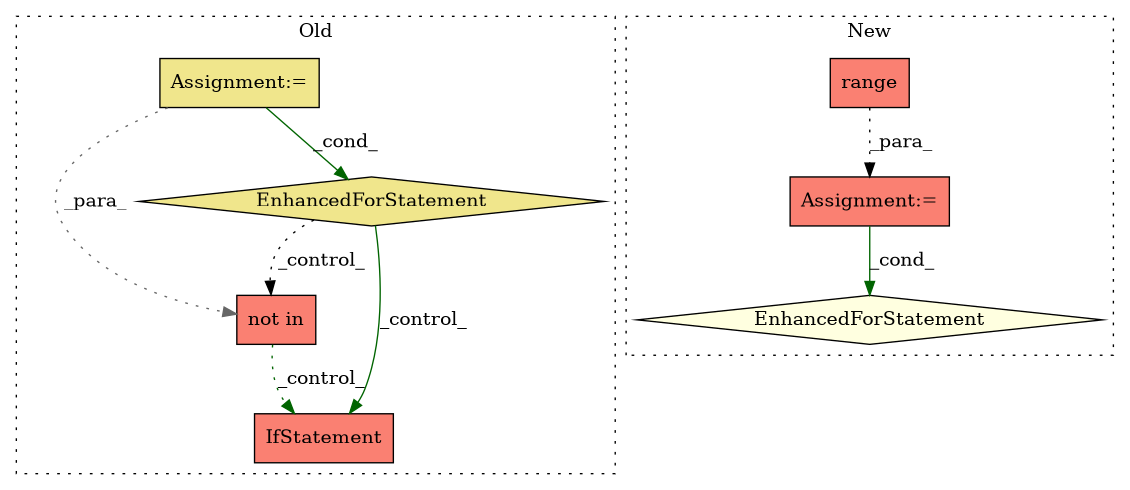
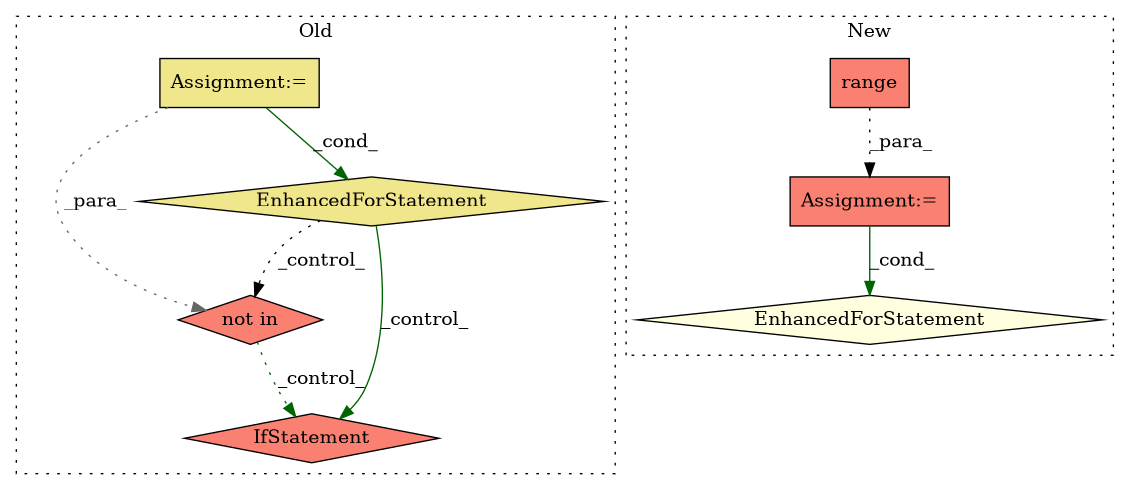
(276, 320) -> (250, 320)
(324, 438) -> (312, 438)
